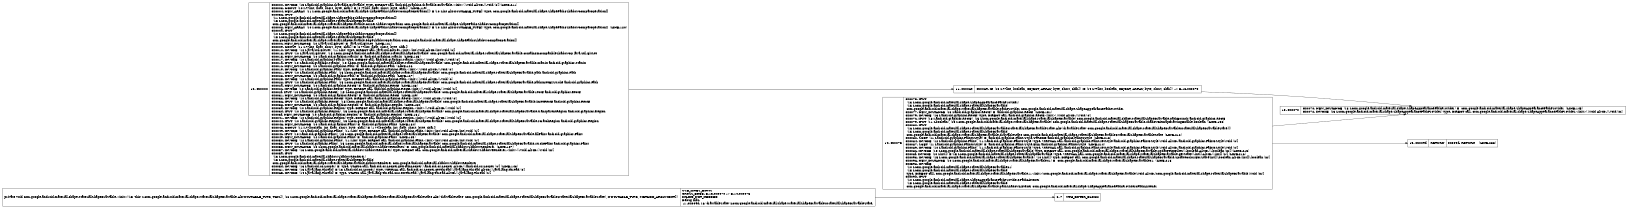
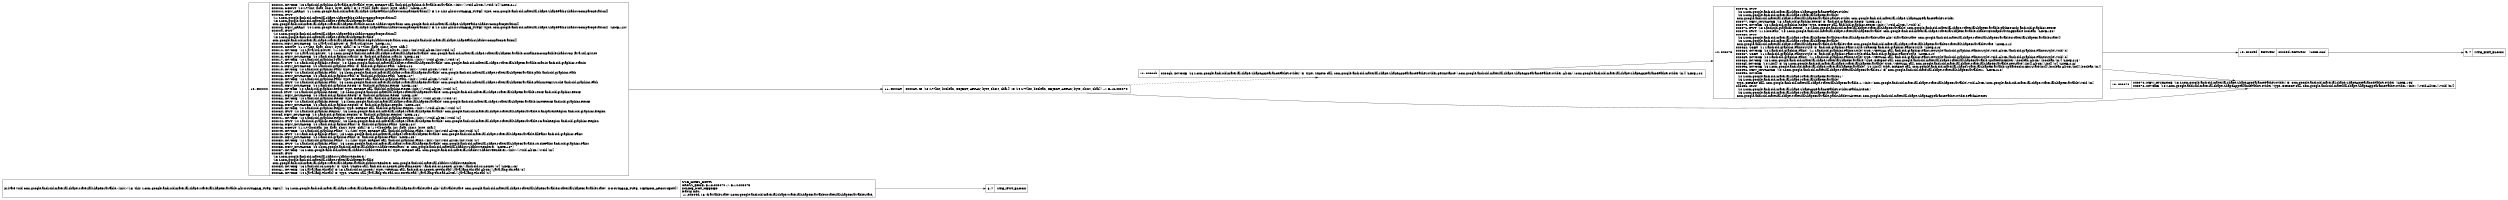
none -> (2485, 53)
none -> (1422, 74)
(1082, 197) -> (1011, 188)
